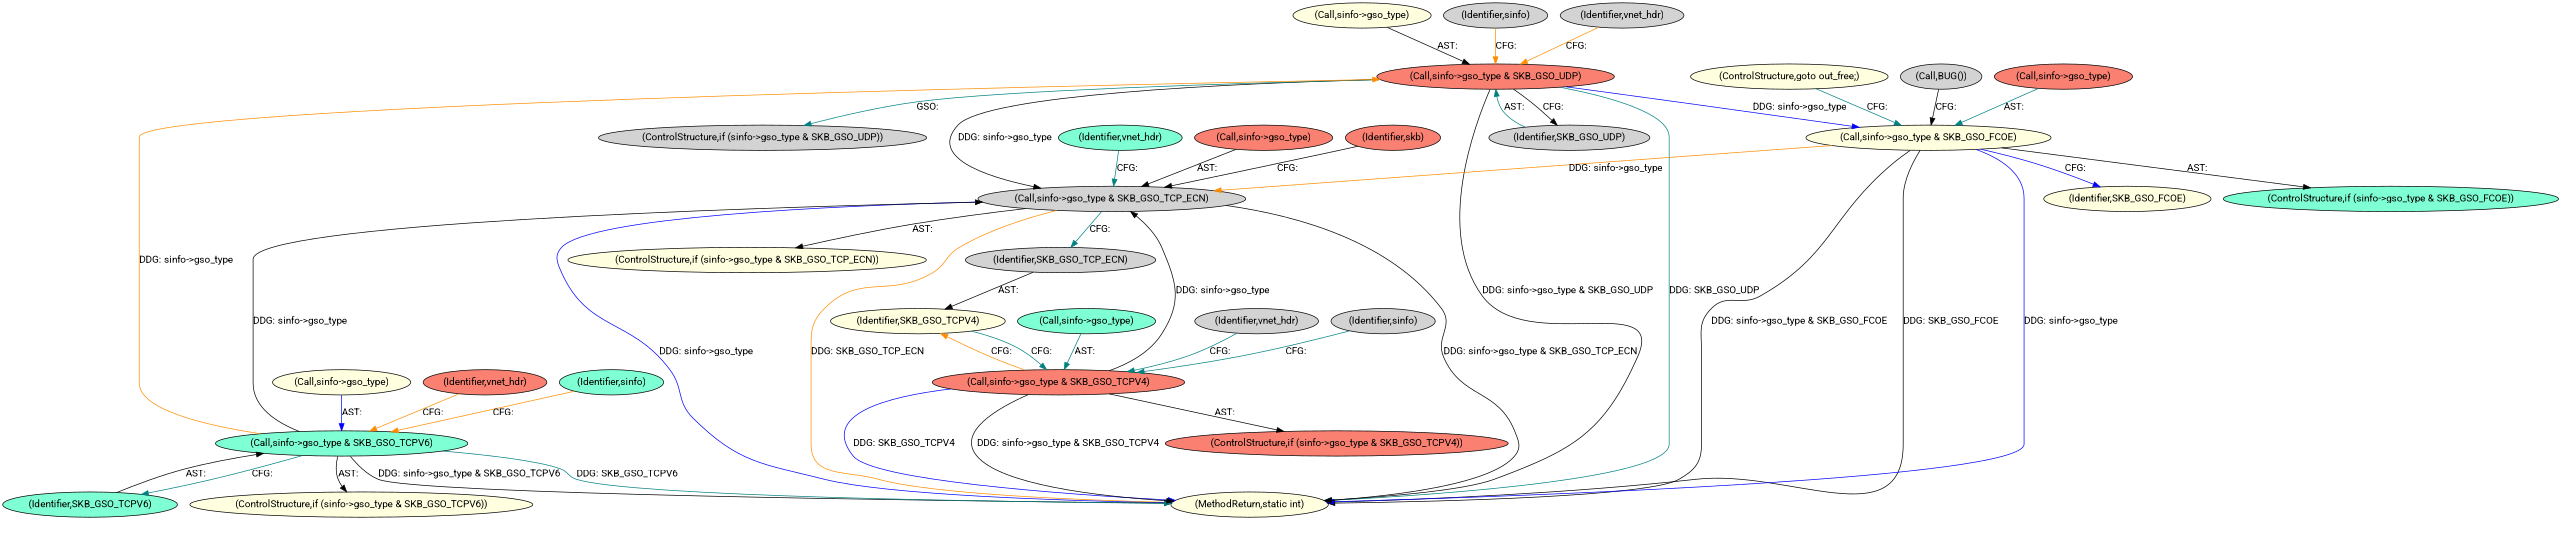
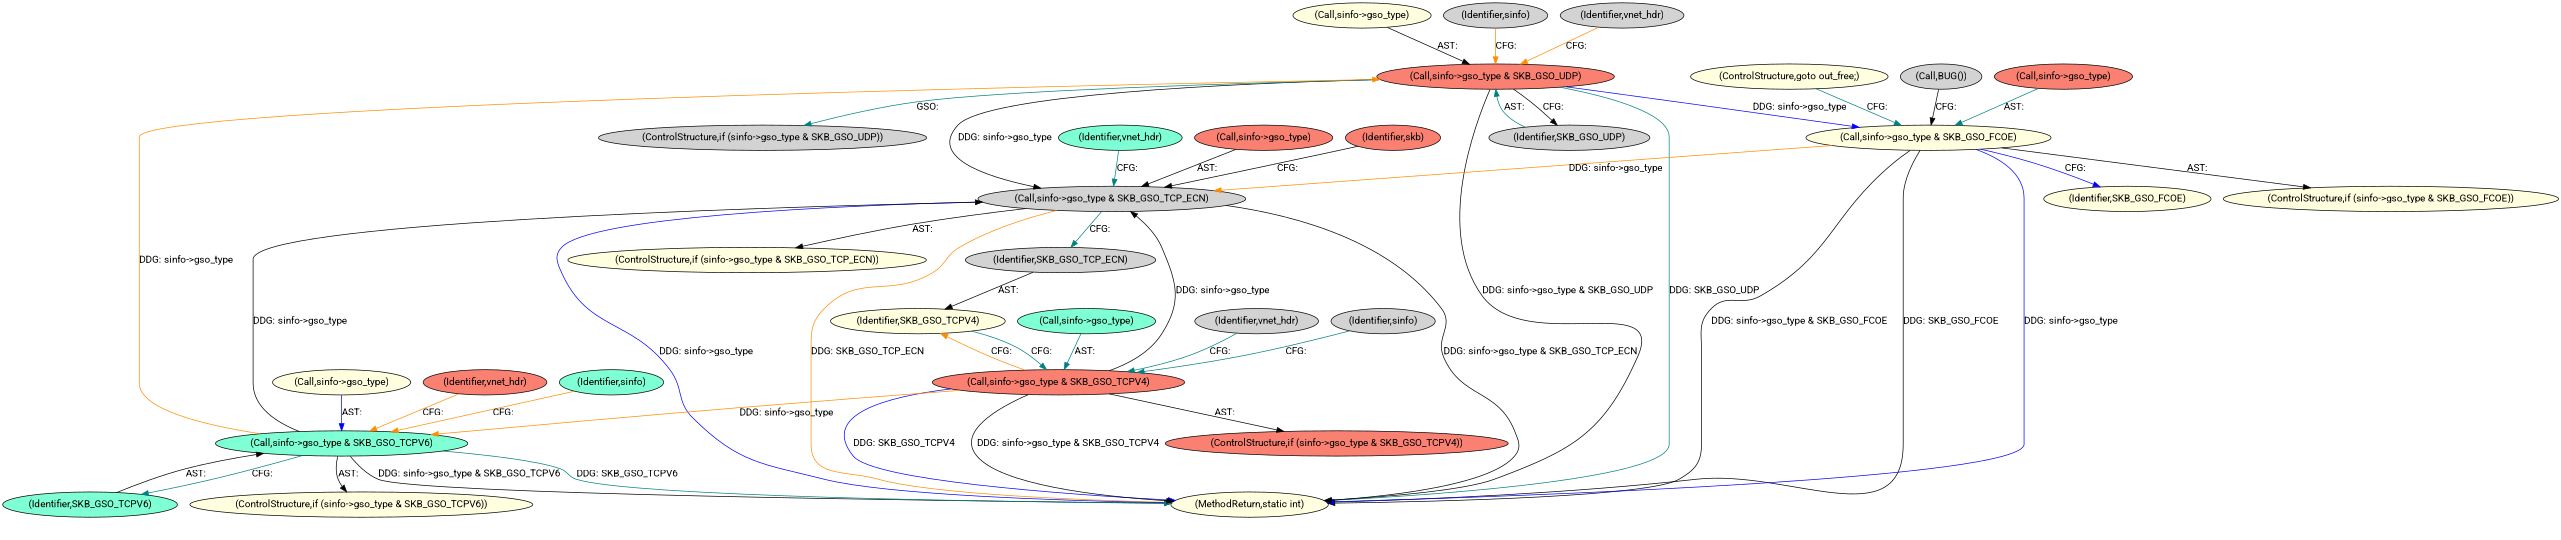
(2391, 199) -> (2391, 199)
none -> (699, 411)
